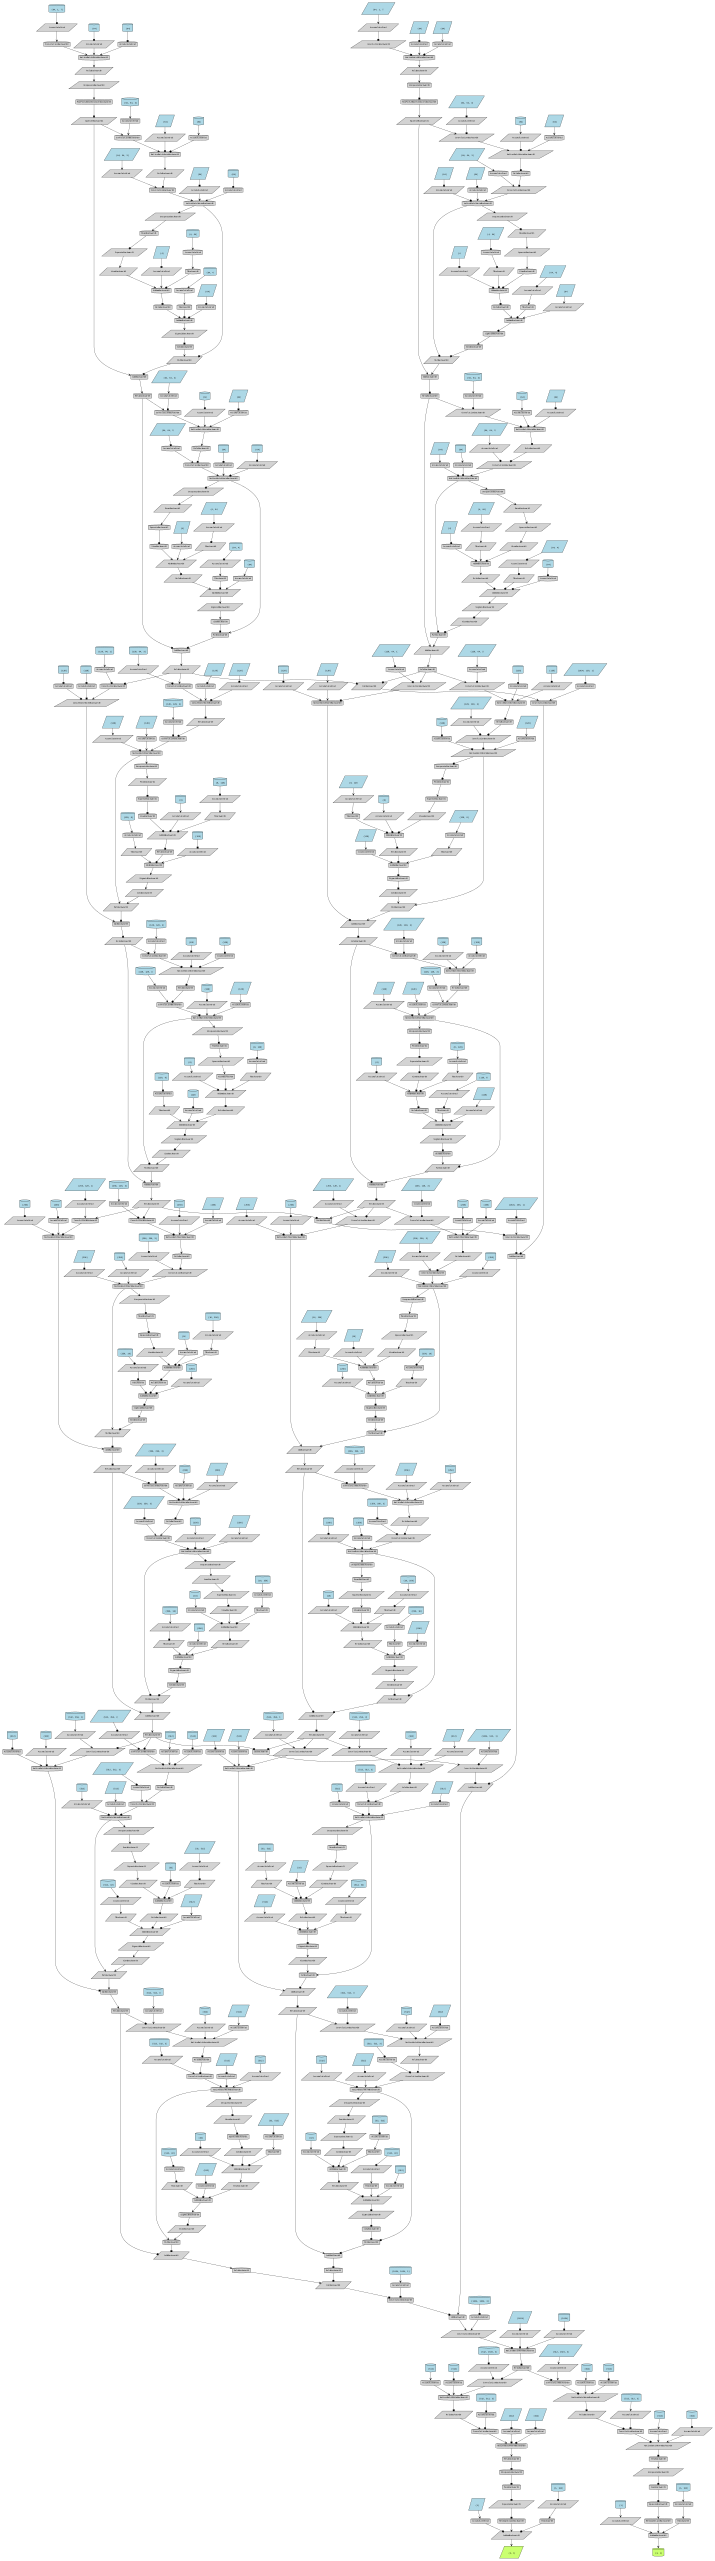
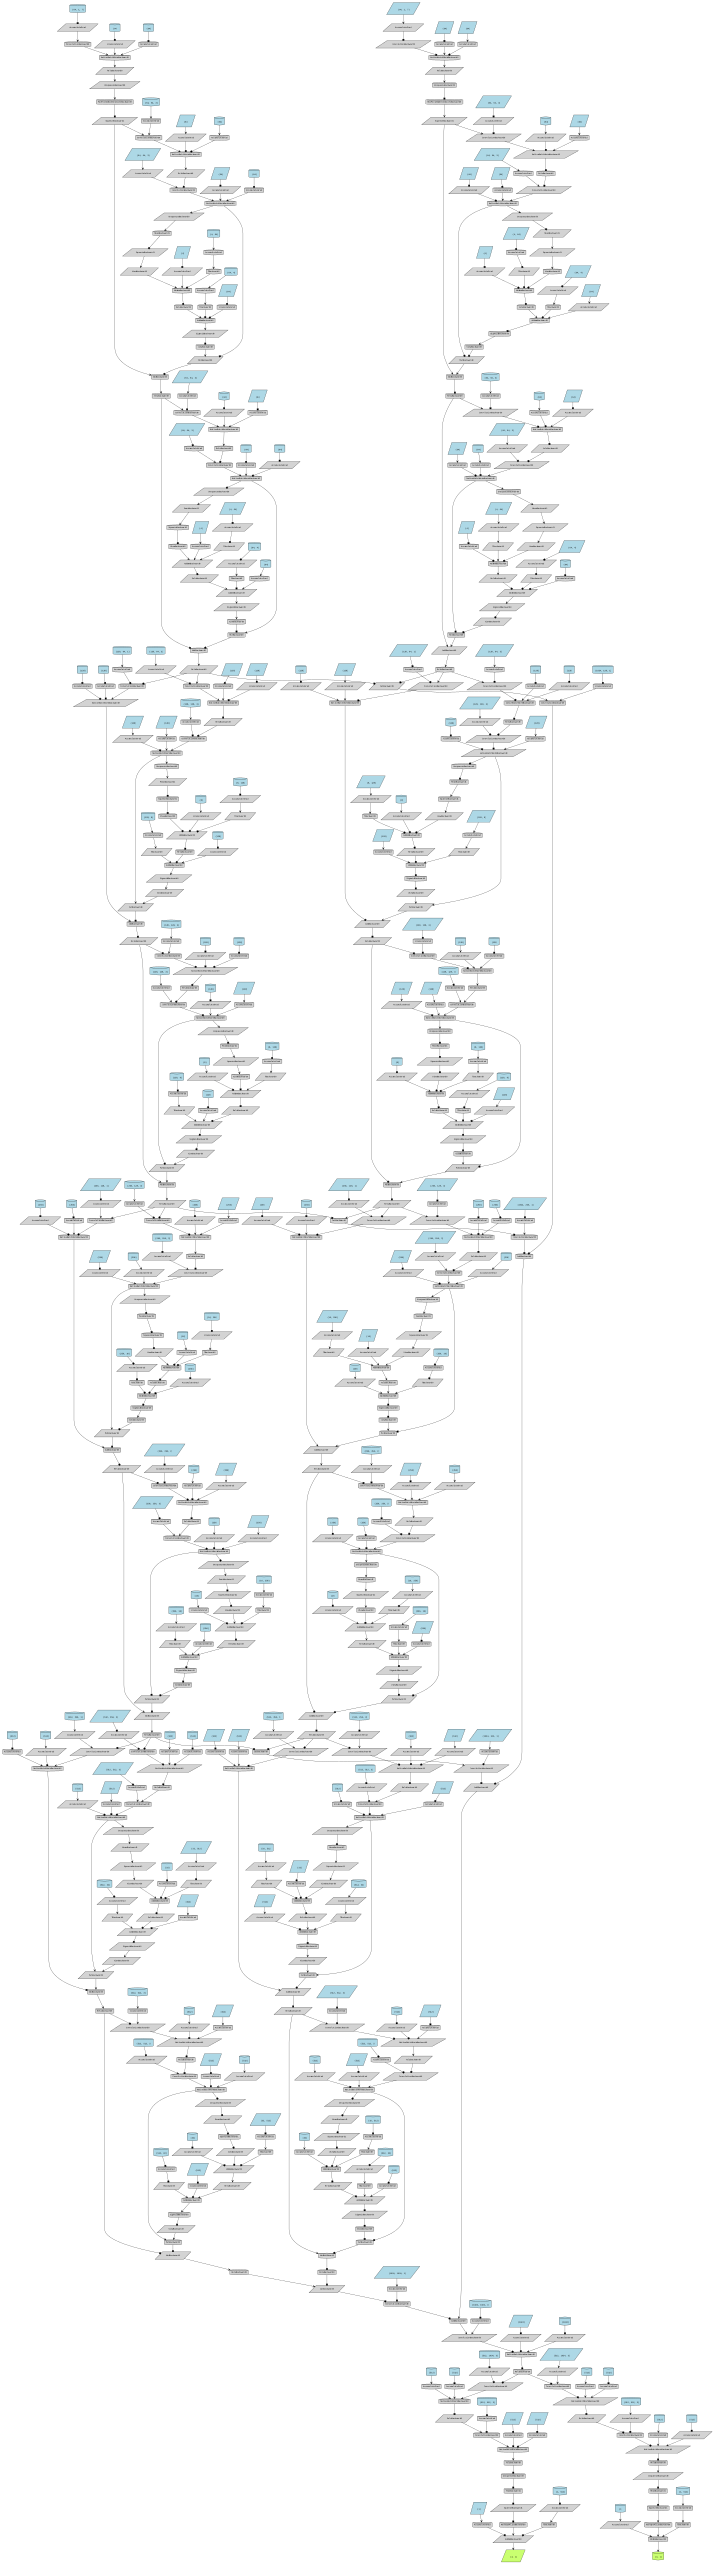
(585, 670) -> (603, 670)
(400, 2271) -> (397, 2272)
